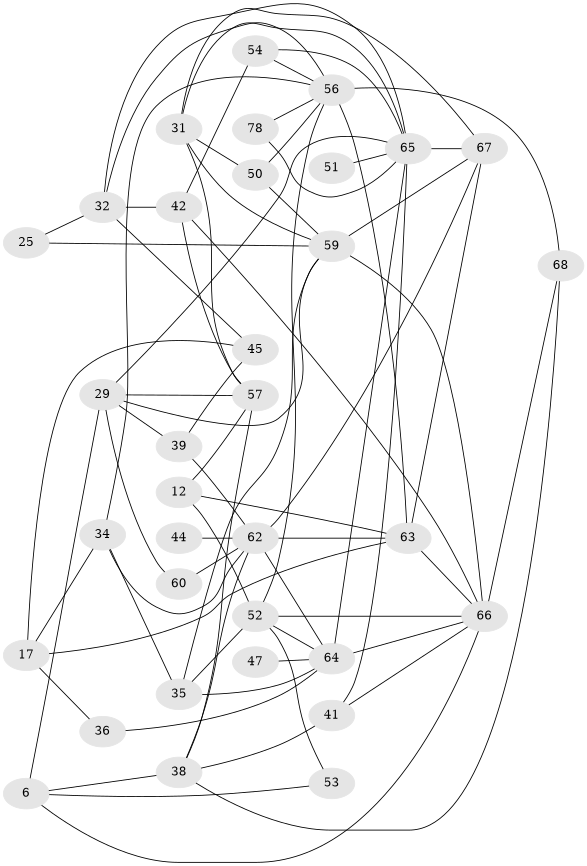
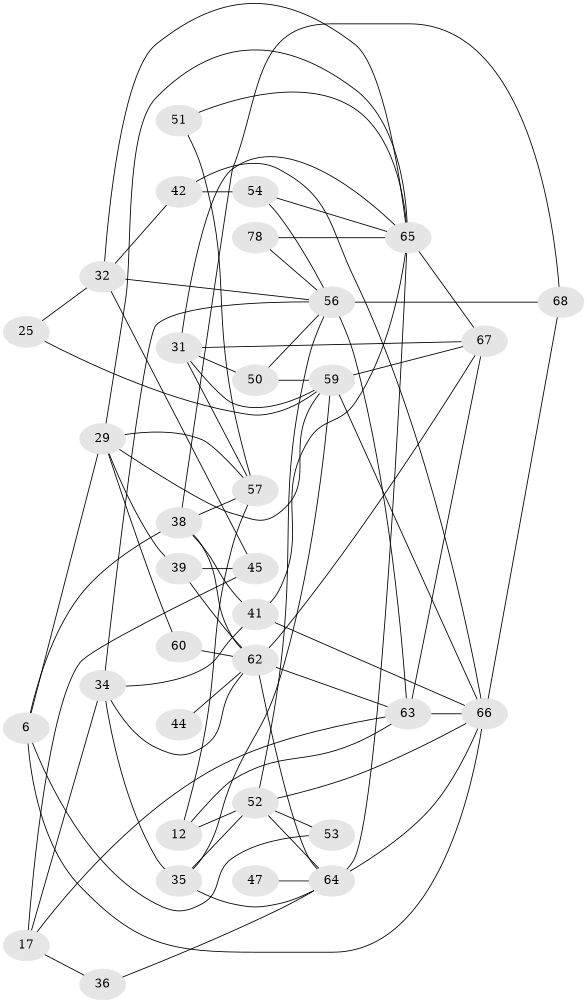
(205, 311) -> (221, 296)
none -> (193, 674)
